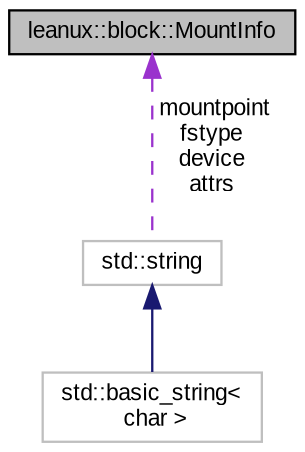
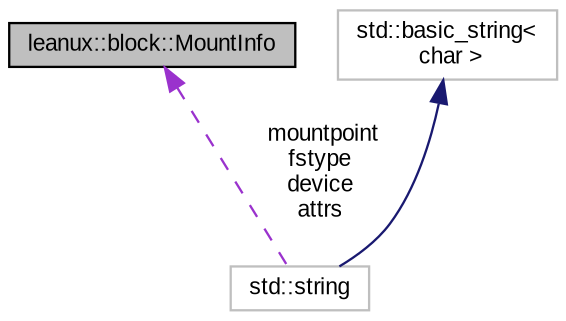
(152, 340) -> (407, 197)
